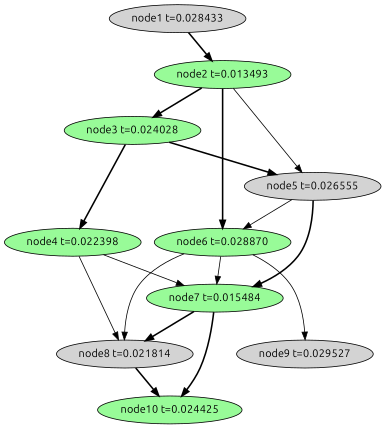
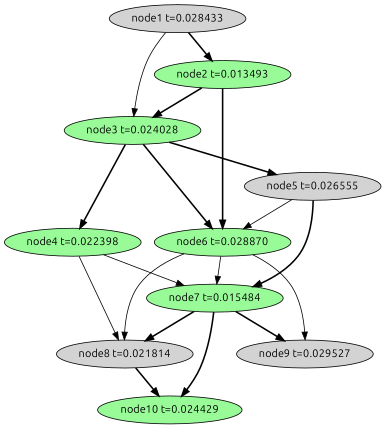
none -> (144, 68)
(265, 127) -> none
none -> (175, 183)
none -> (257, 324)
(170, 410) -> (170, 410)
